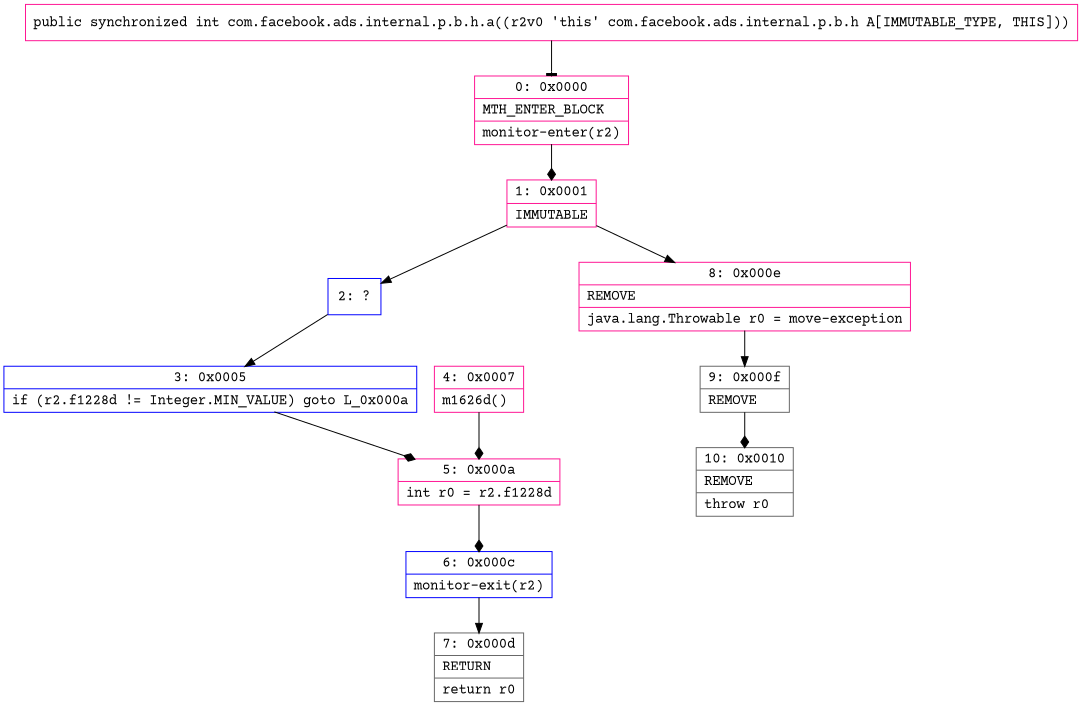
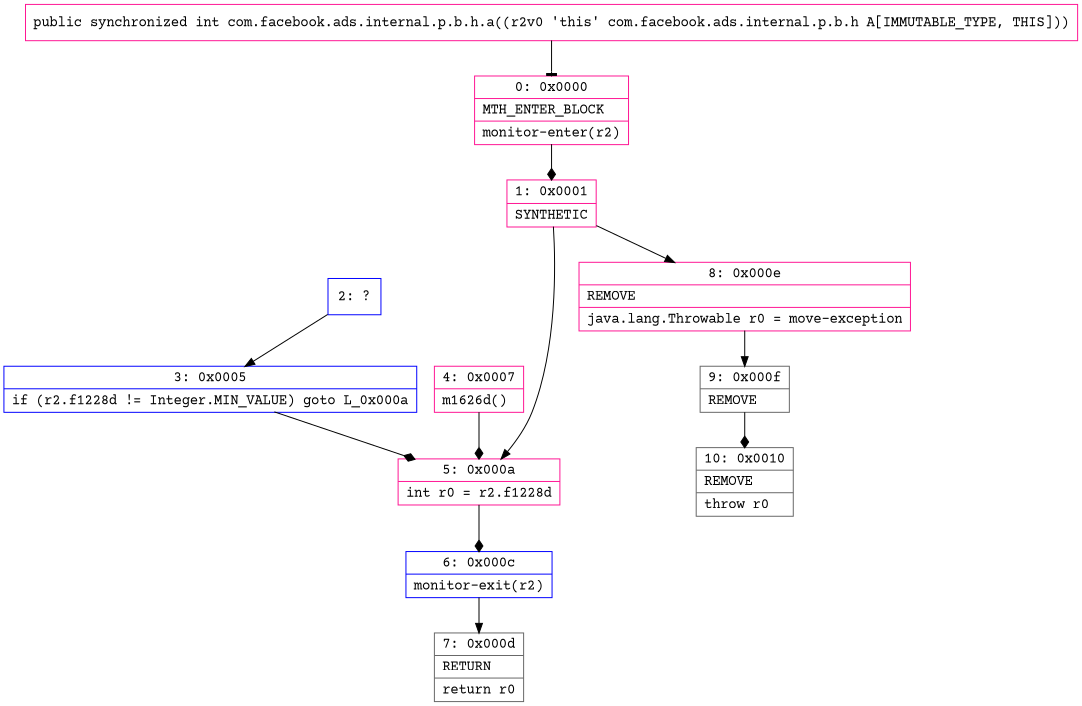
(552, 215) -> (552, 215)
(449, 252) -> (549, 344)
